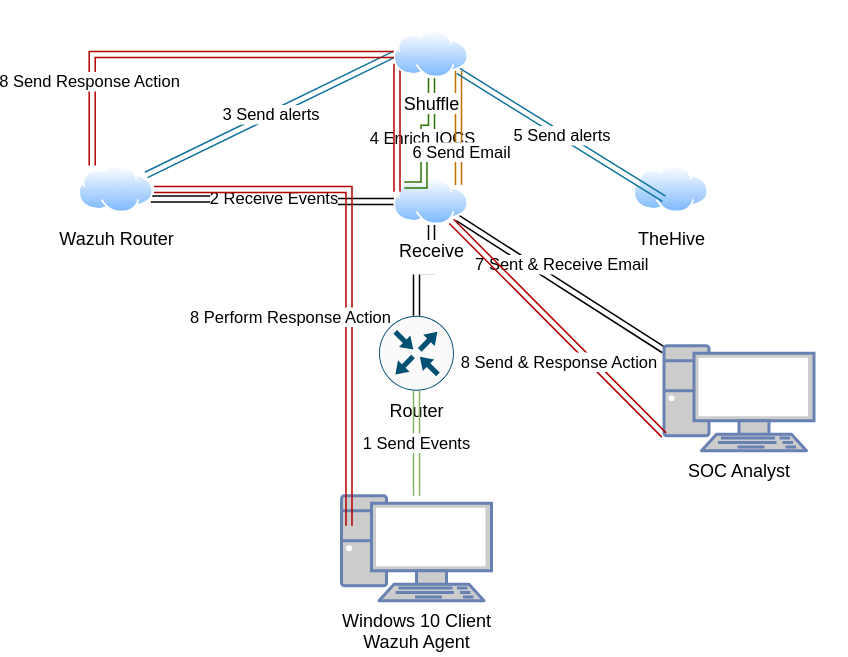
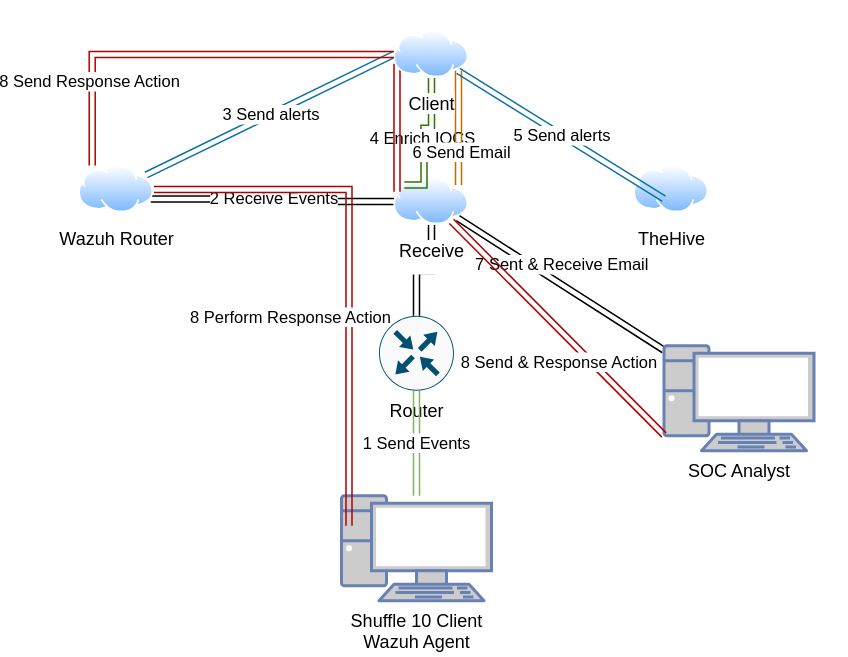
(432, 105) -> (432, 105)
(417, 633) -> (417, 633)
